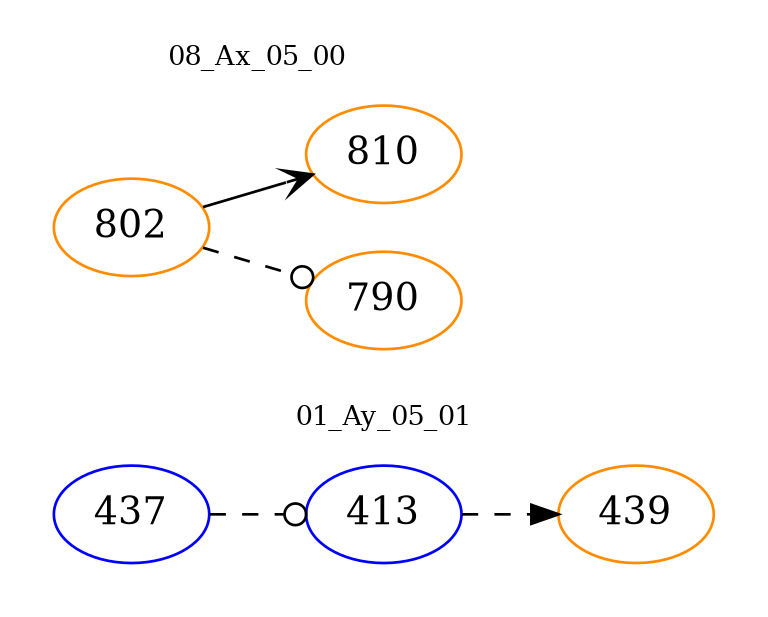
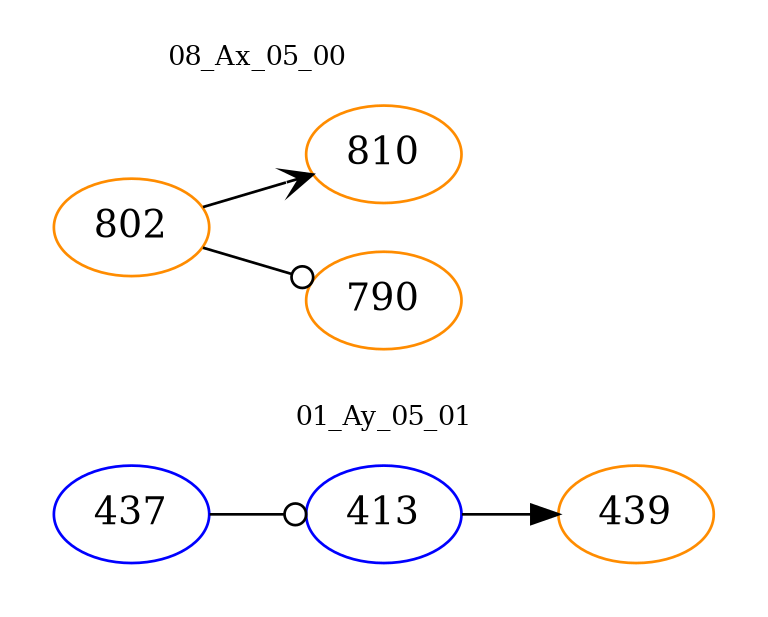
(247, 261) -> (247, 261)
(247, 514) -> (247, 514)
(496, 514) -> (496, 514)
